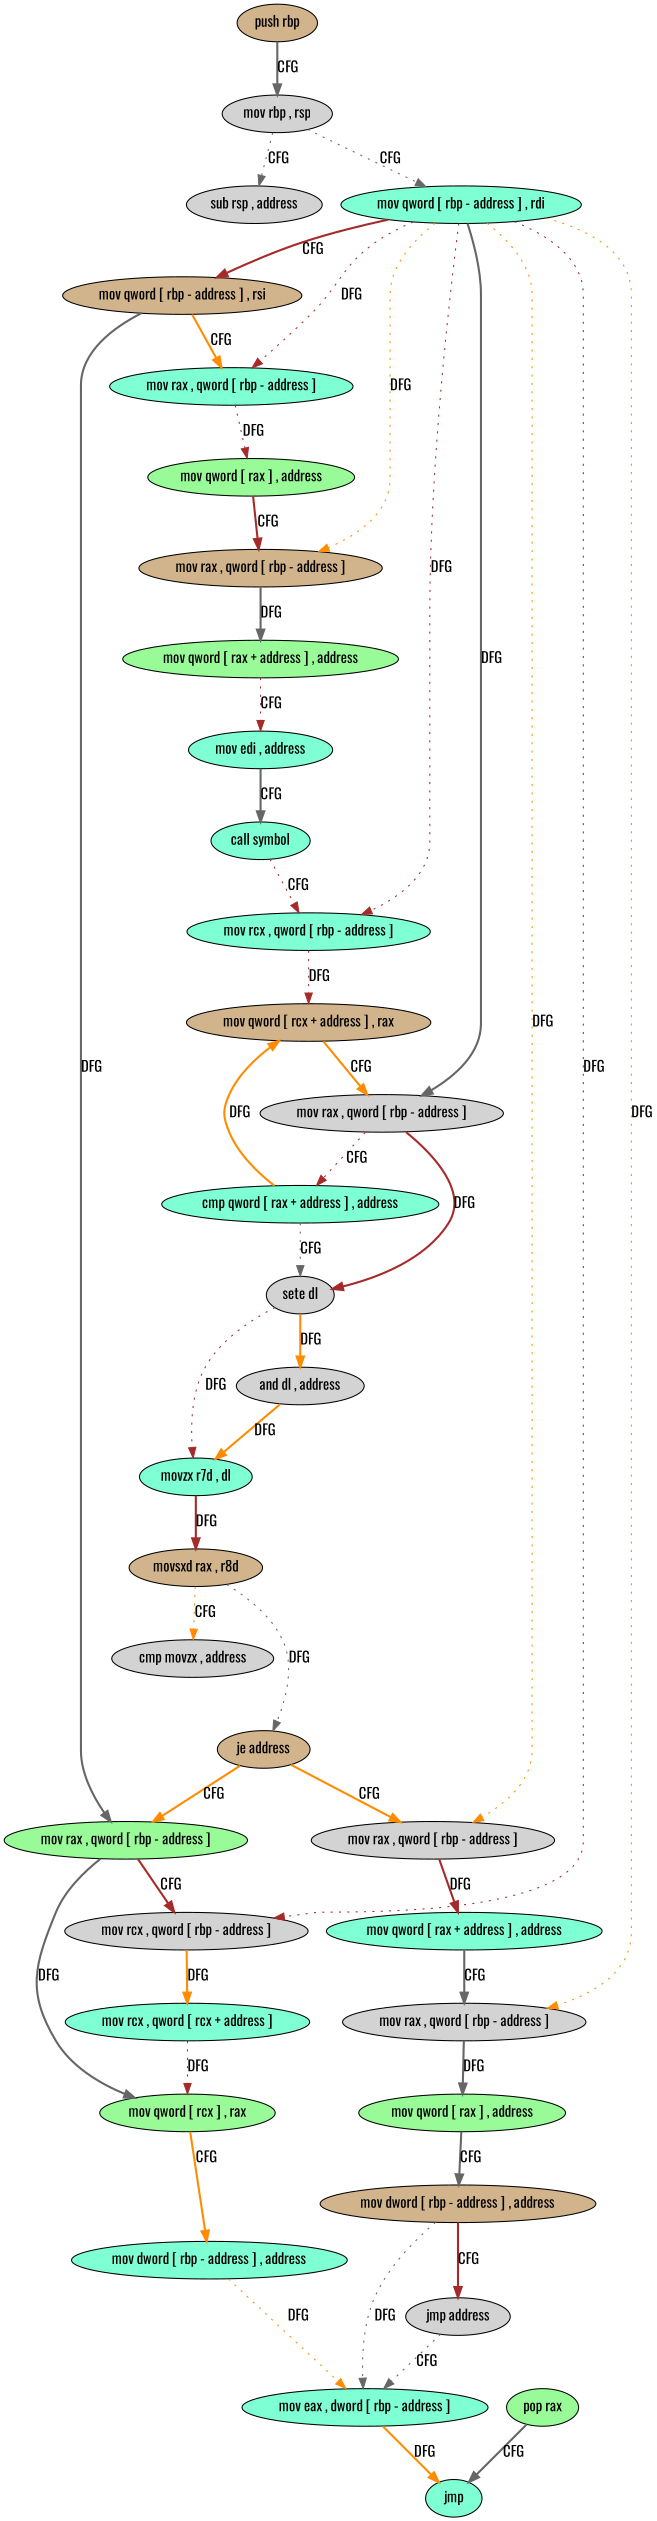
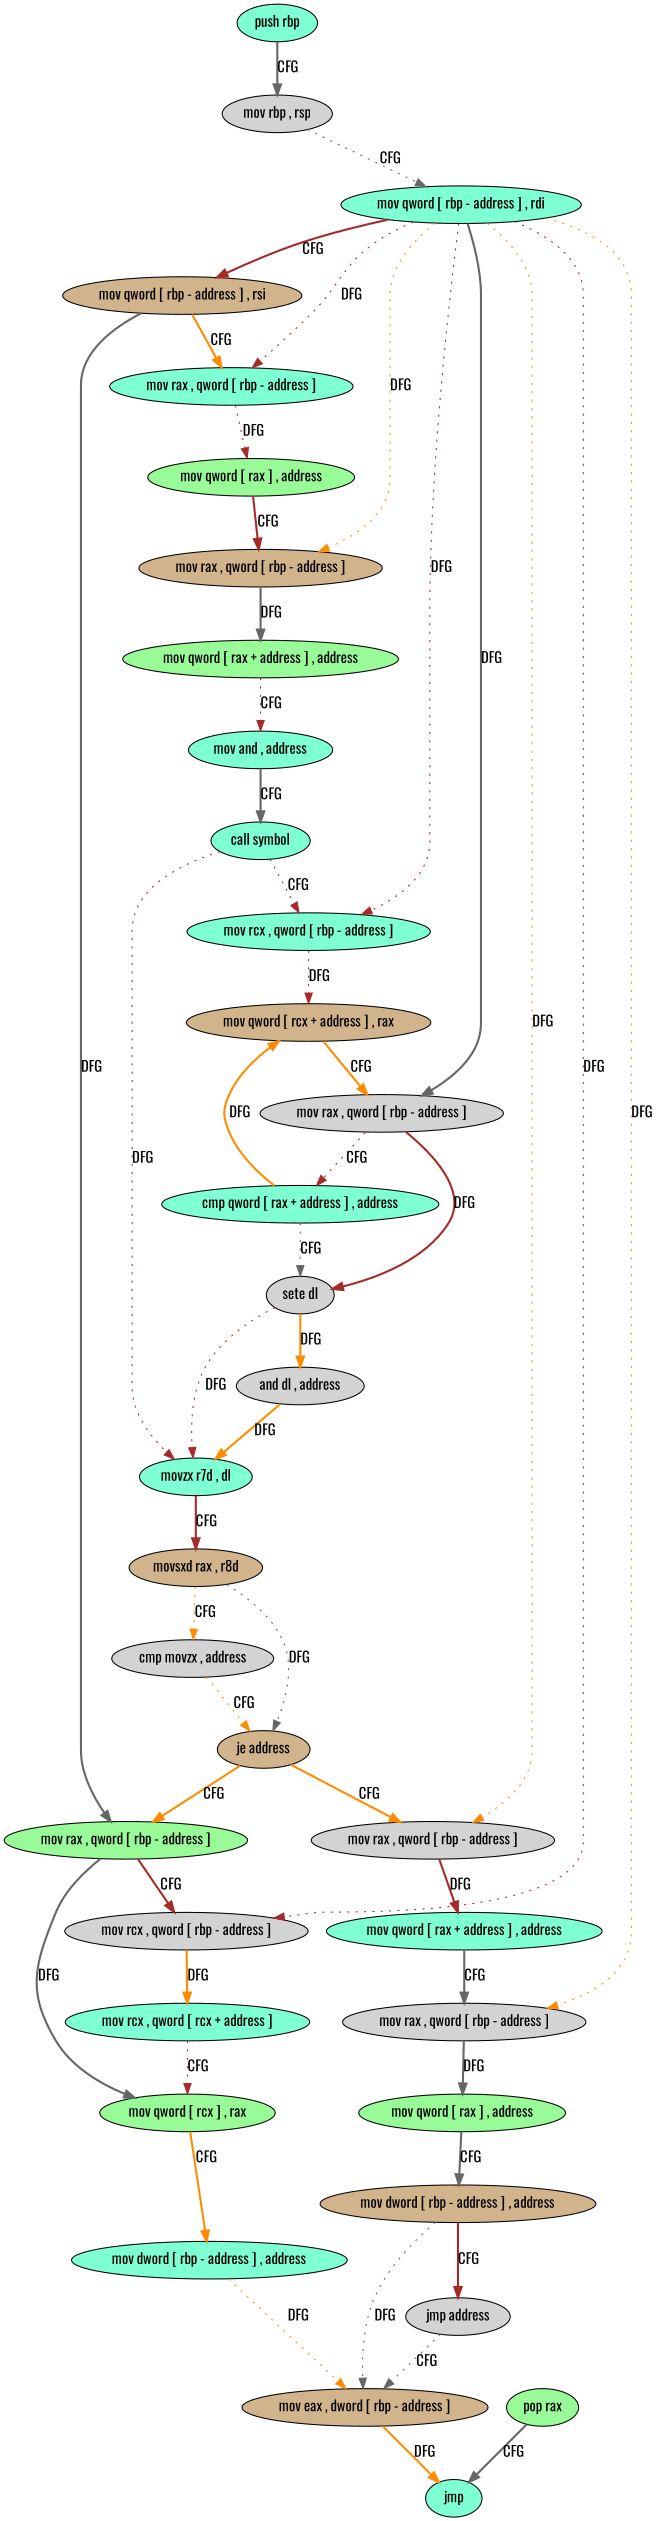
(277, 23) -> (277, 23)
(254, 205) -> none
(261, 750) -> (261, 750)
none -> (132, 1133)
(207, 1522) -> (207, 1522)
none -> (225, 1700)
(198, 2067) -> (198, 2067)
(365, 2407) -> (365, 2407)
